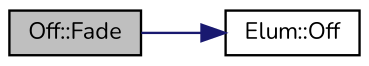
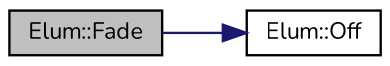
(75, 33) -> (86, 33)
